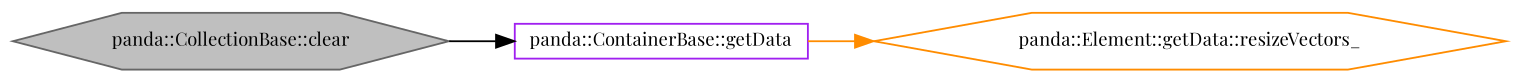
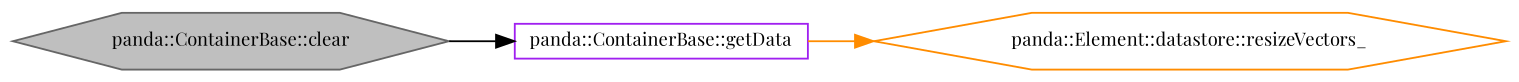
(231, 41) -> (231, 41)
(1190, 41) -> (1190, 41)
